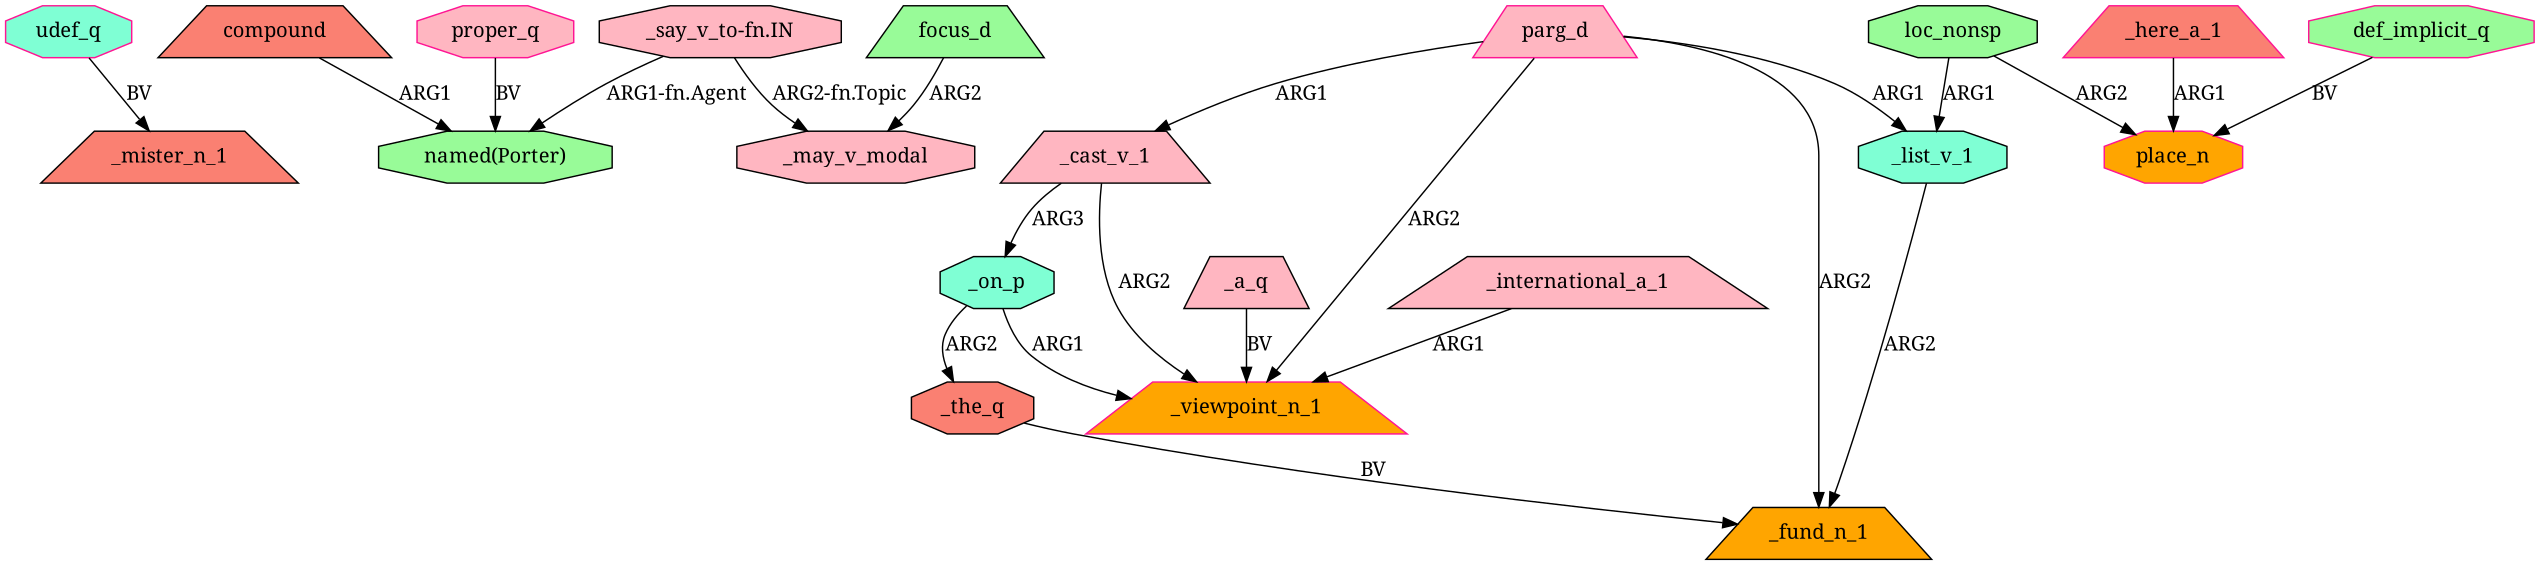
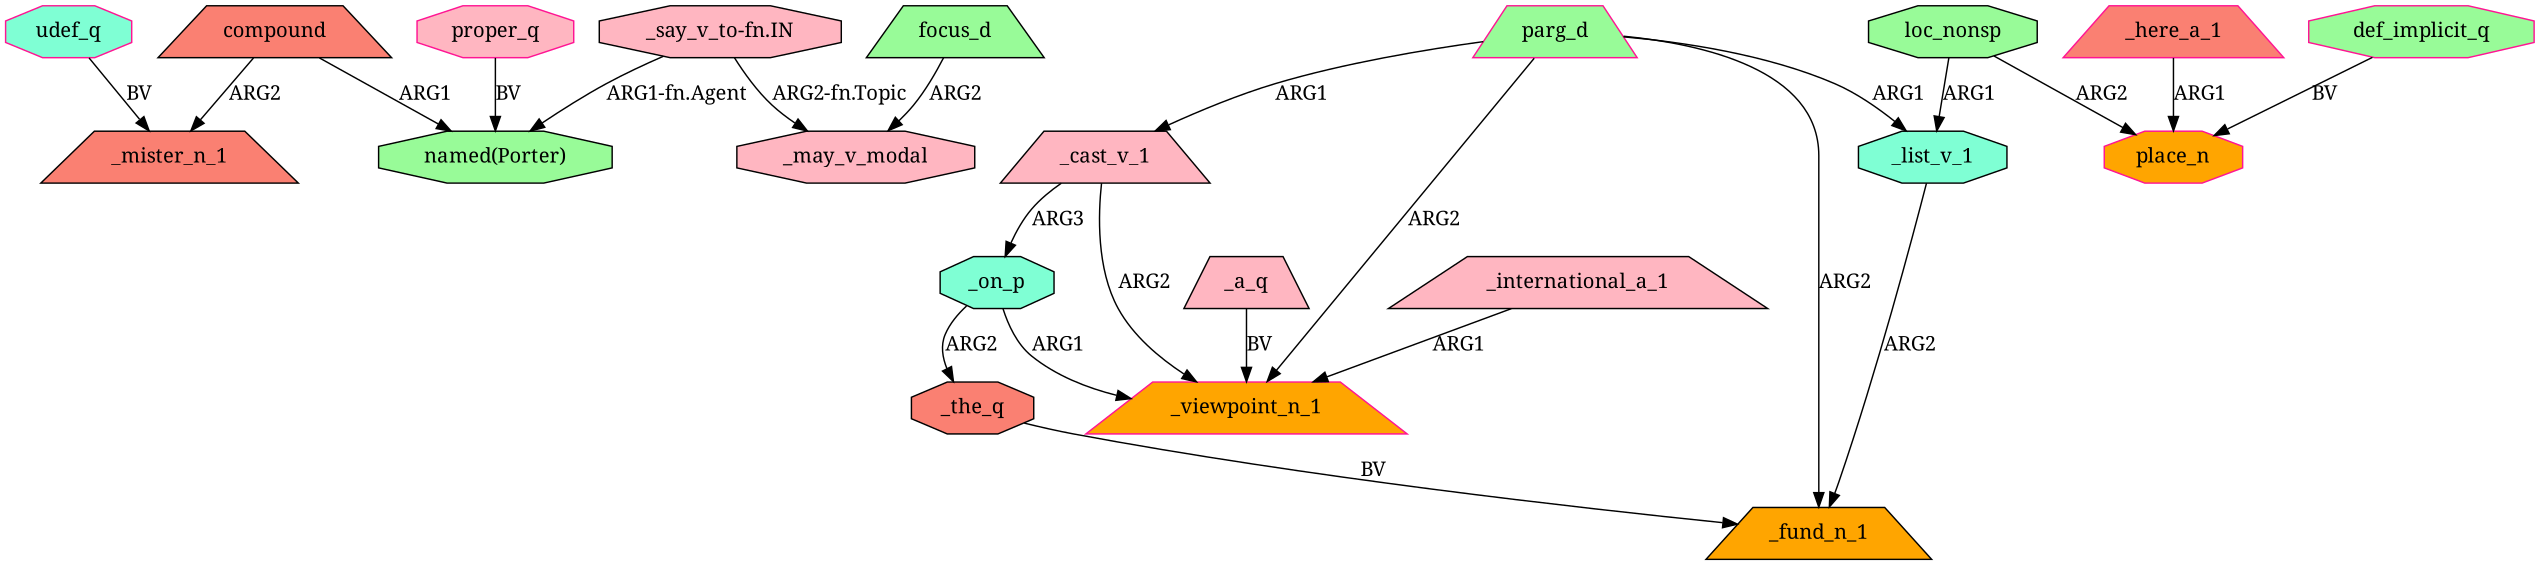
(1555, 32) -> (1555, 32)
none -> (227, 89)
